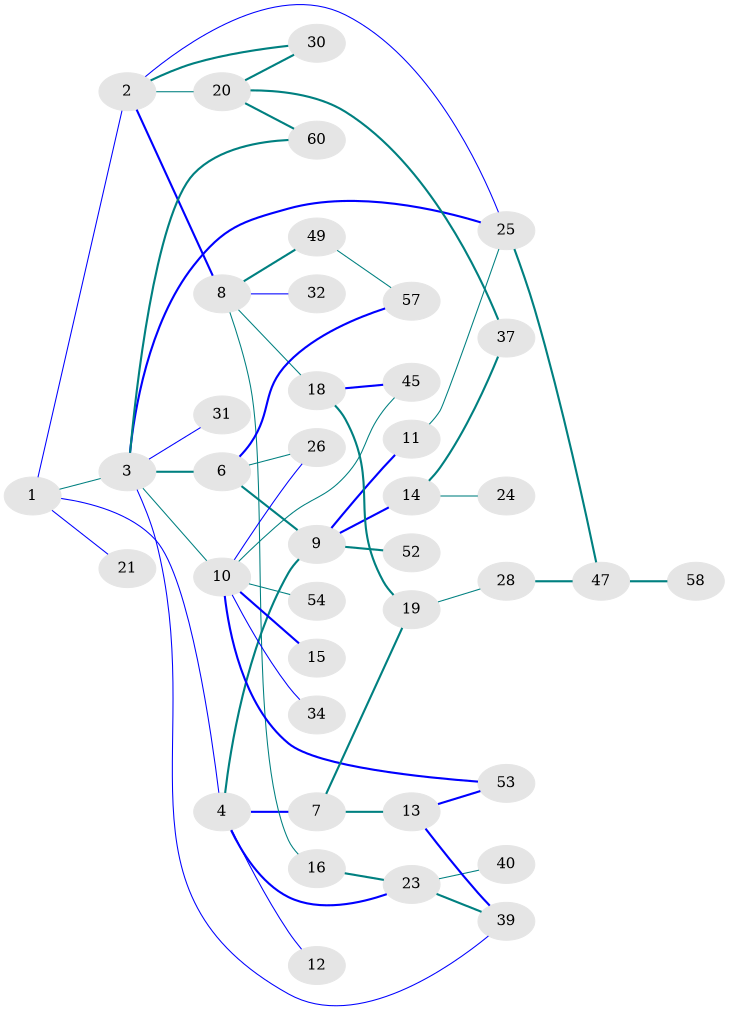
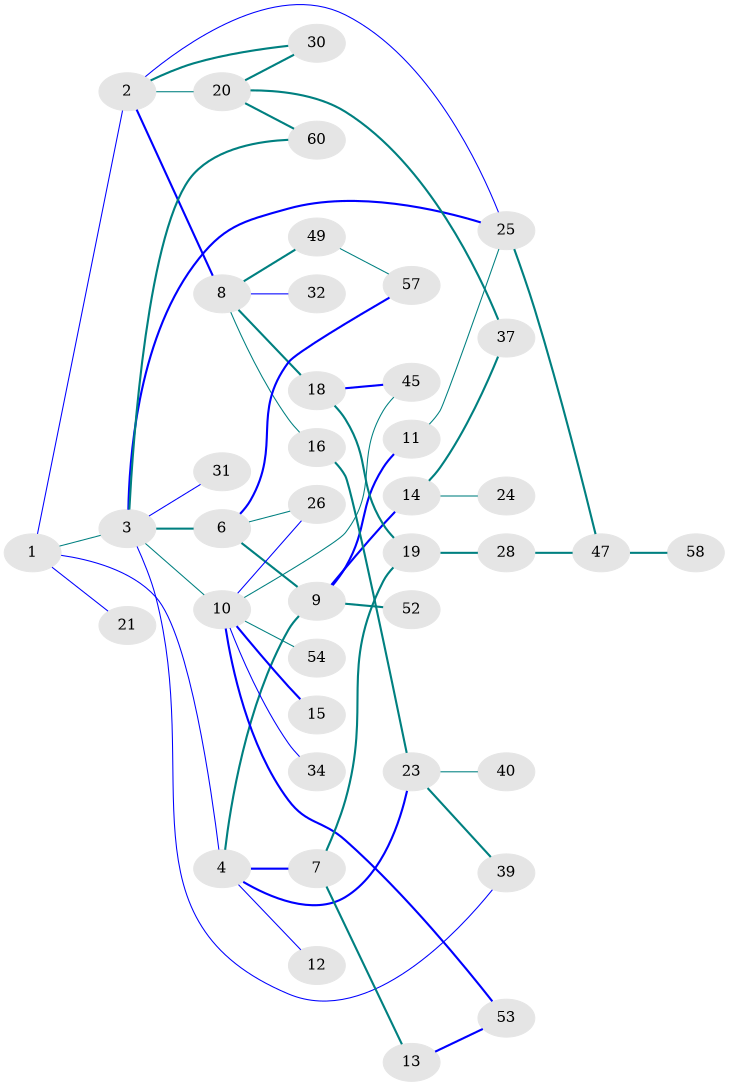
(270, 342) -> (270, 342)
(459, 595) -> (459, 553)
(457, 868) -> none
